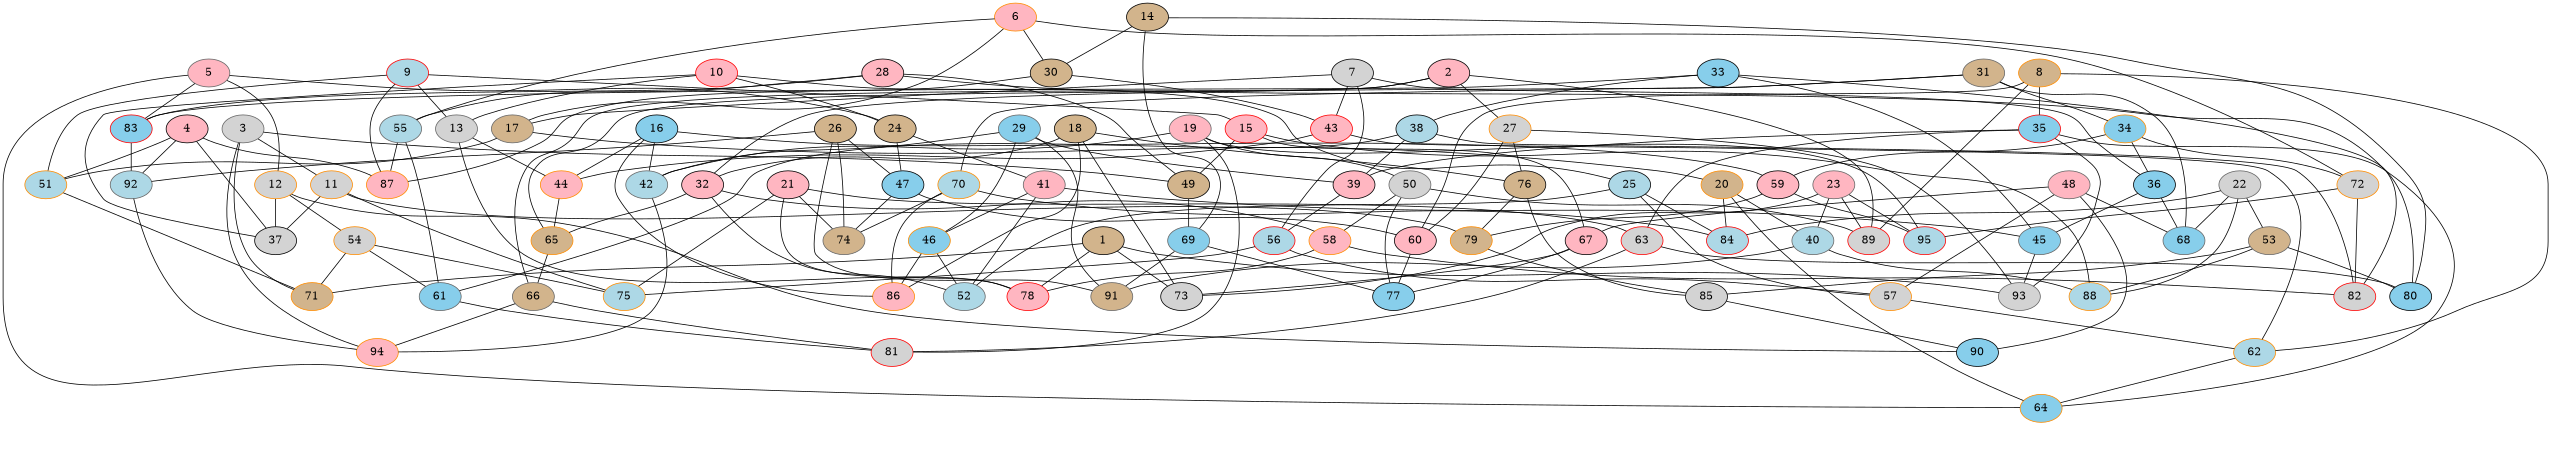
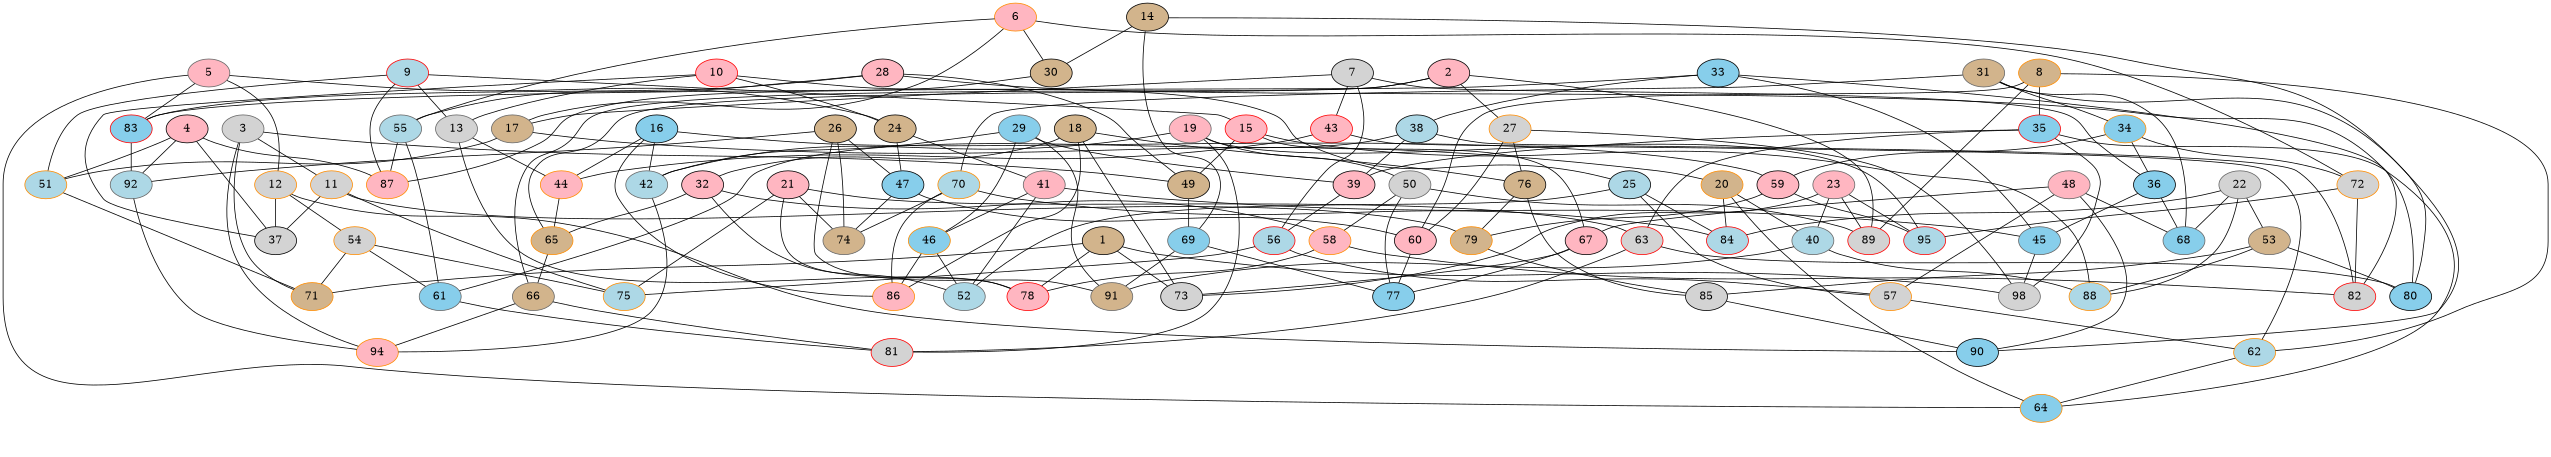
(1329, 90) -> (2455, 243)
(1249, 102) -> none
(2019, 297) -> (2019, 297)
